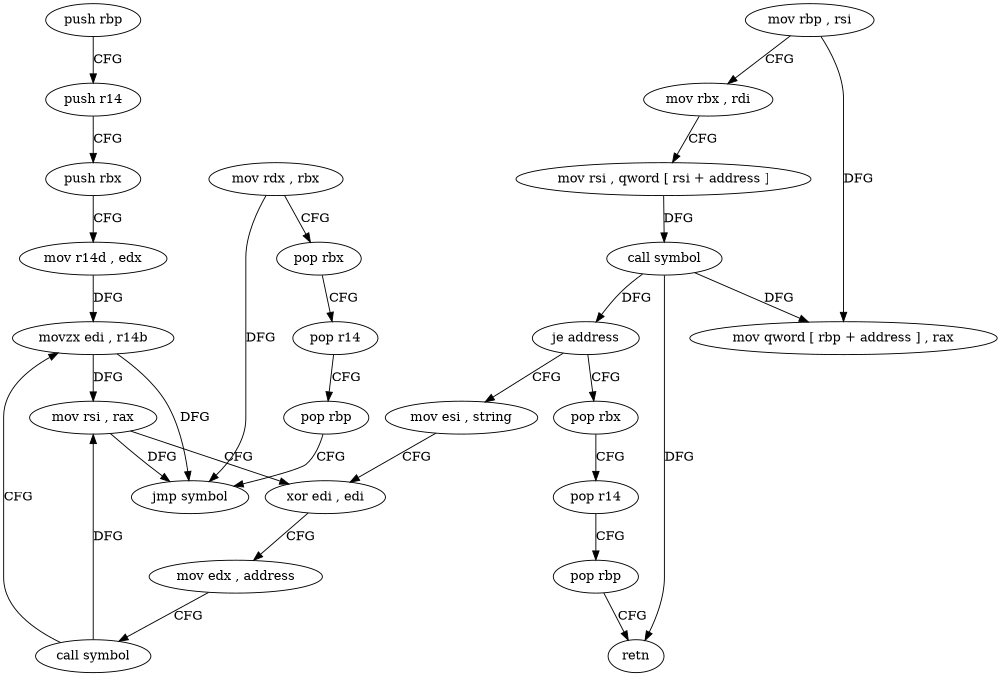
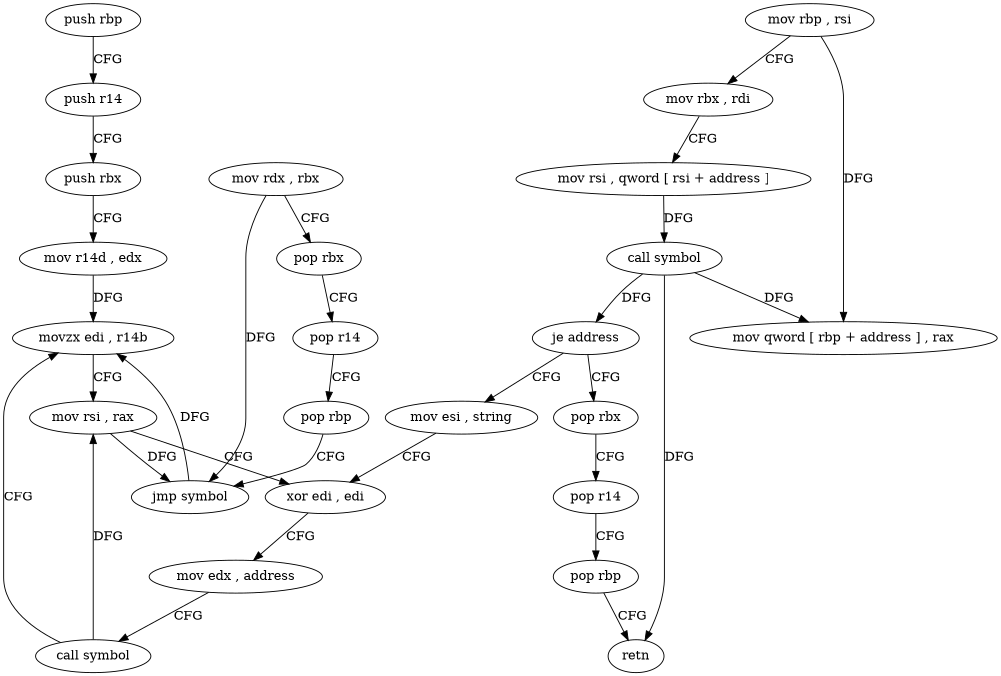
(108, 378) -> (108, 378)
(167, 404) -> (171, 412)
